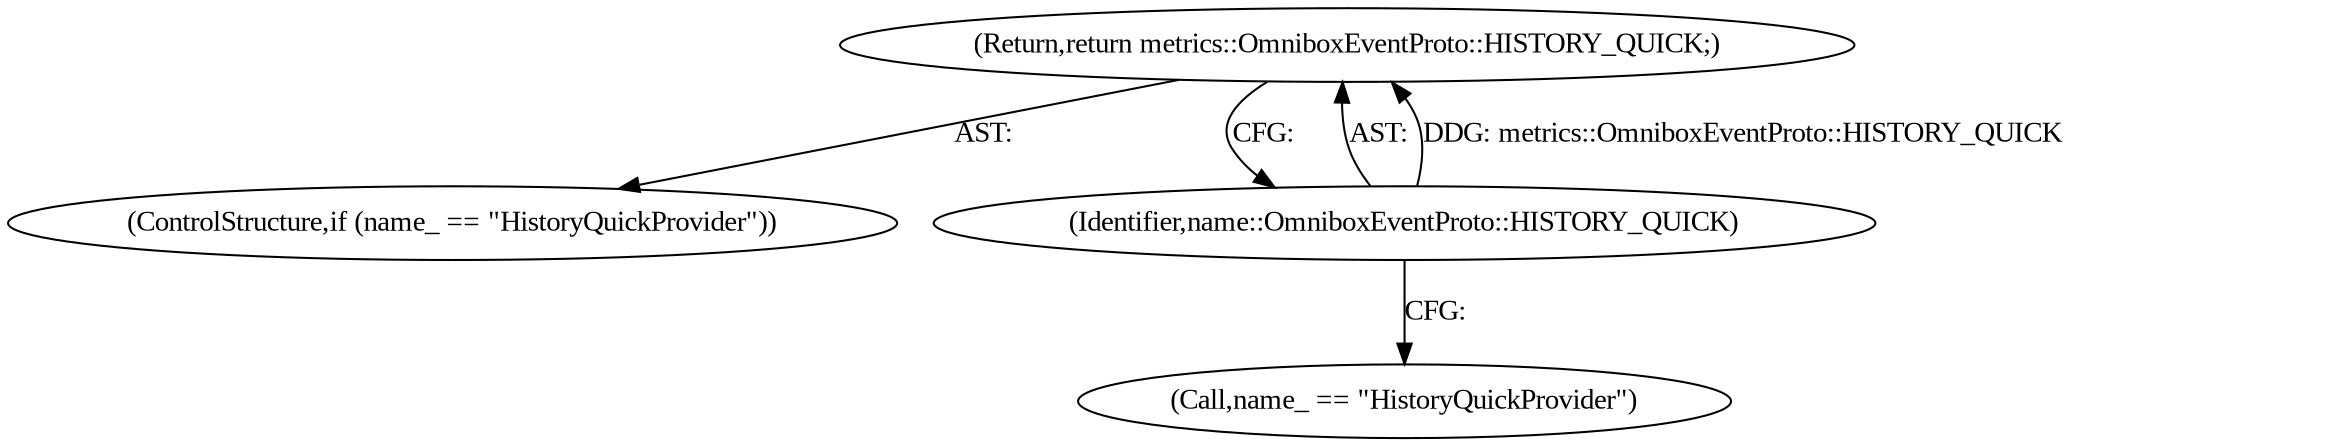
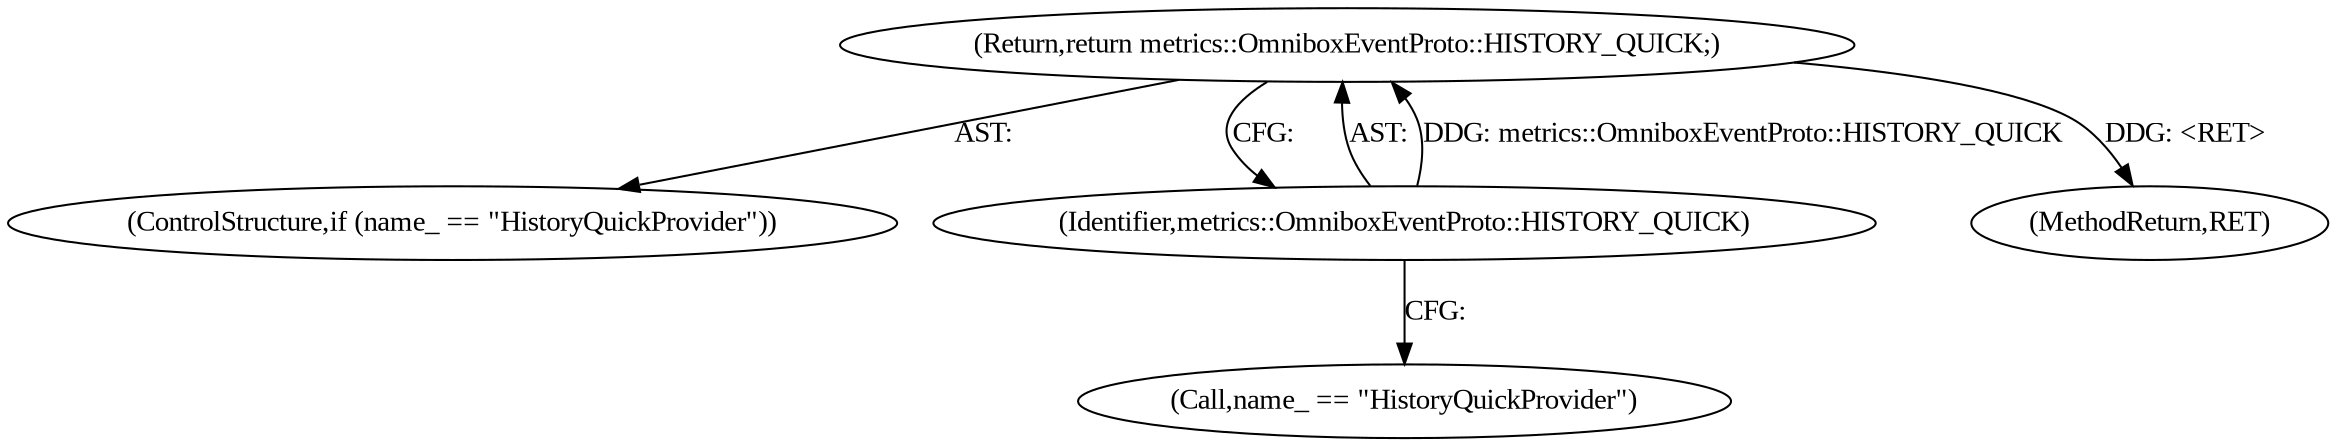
(1405, 223) -> (1405, 223)
none -> (2150, 223)
